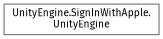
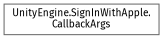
(82, 19) -> (82, 19)
